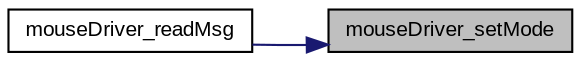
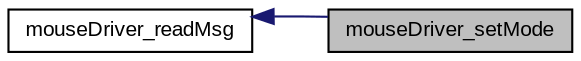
(279, 45) -> (301, 16)
